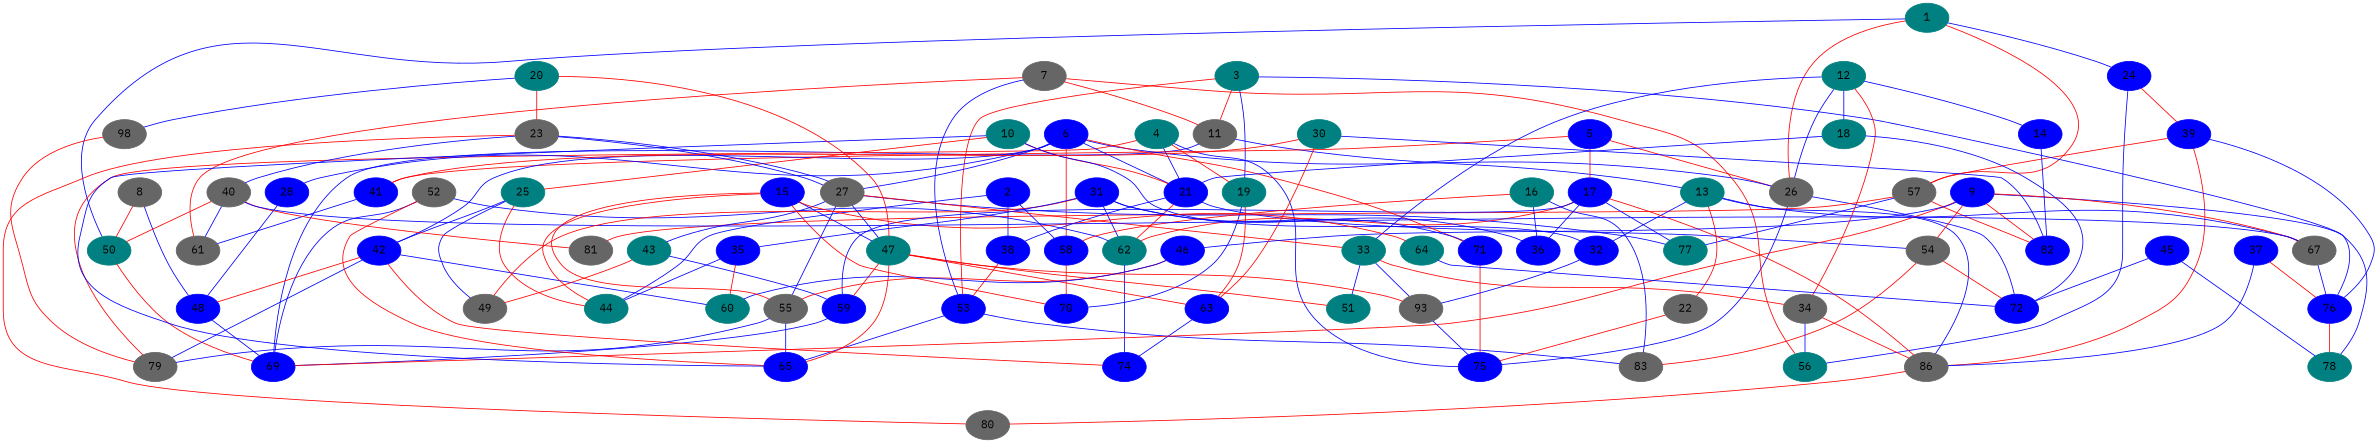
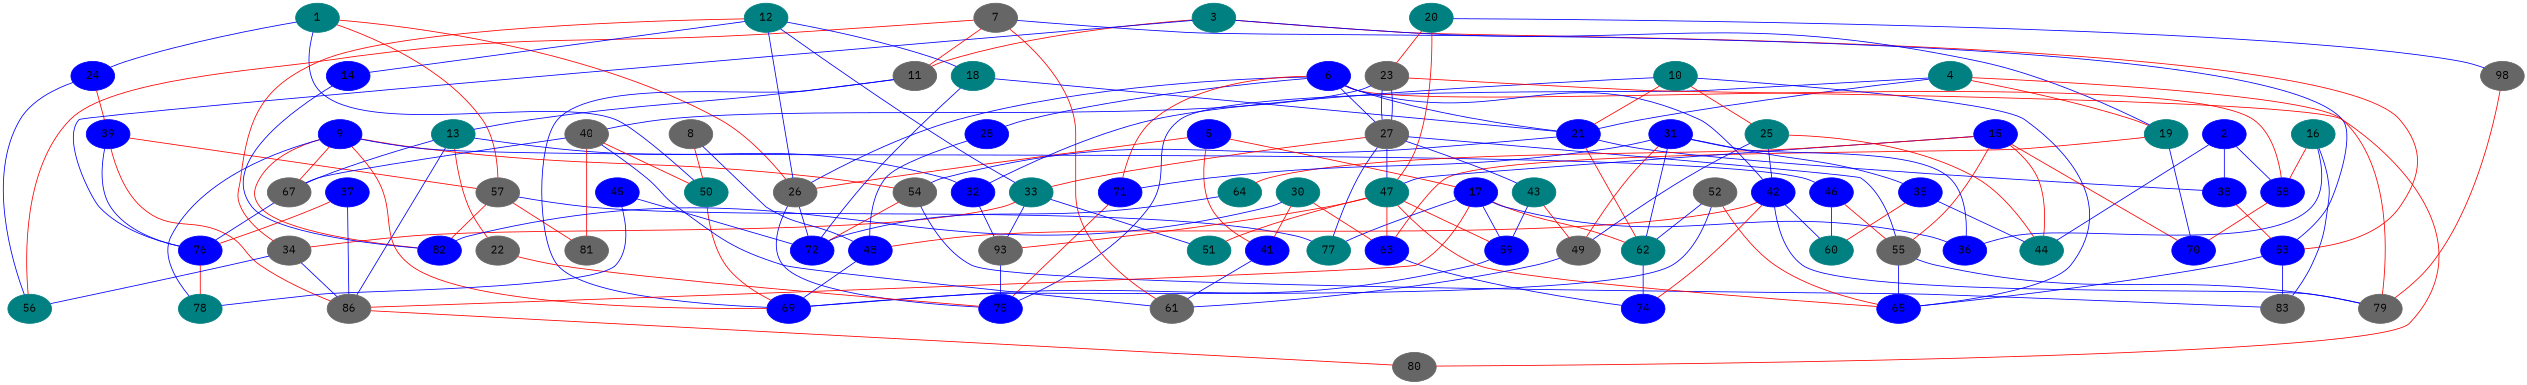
none -> (1442, 282)
(1799, 337) -> (1576, 290)
(1866, 338) -> (319, 280)
